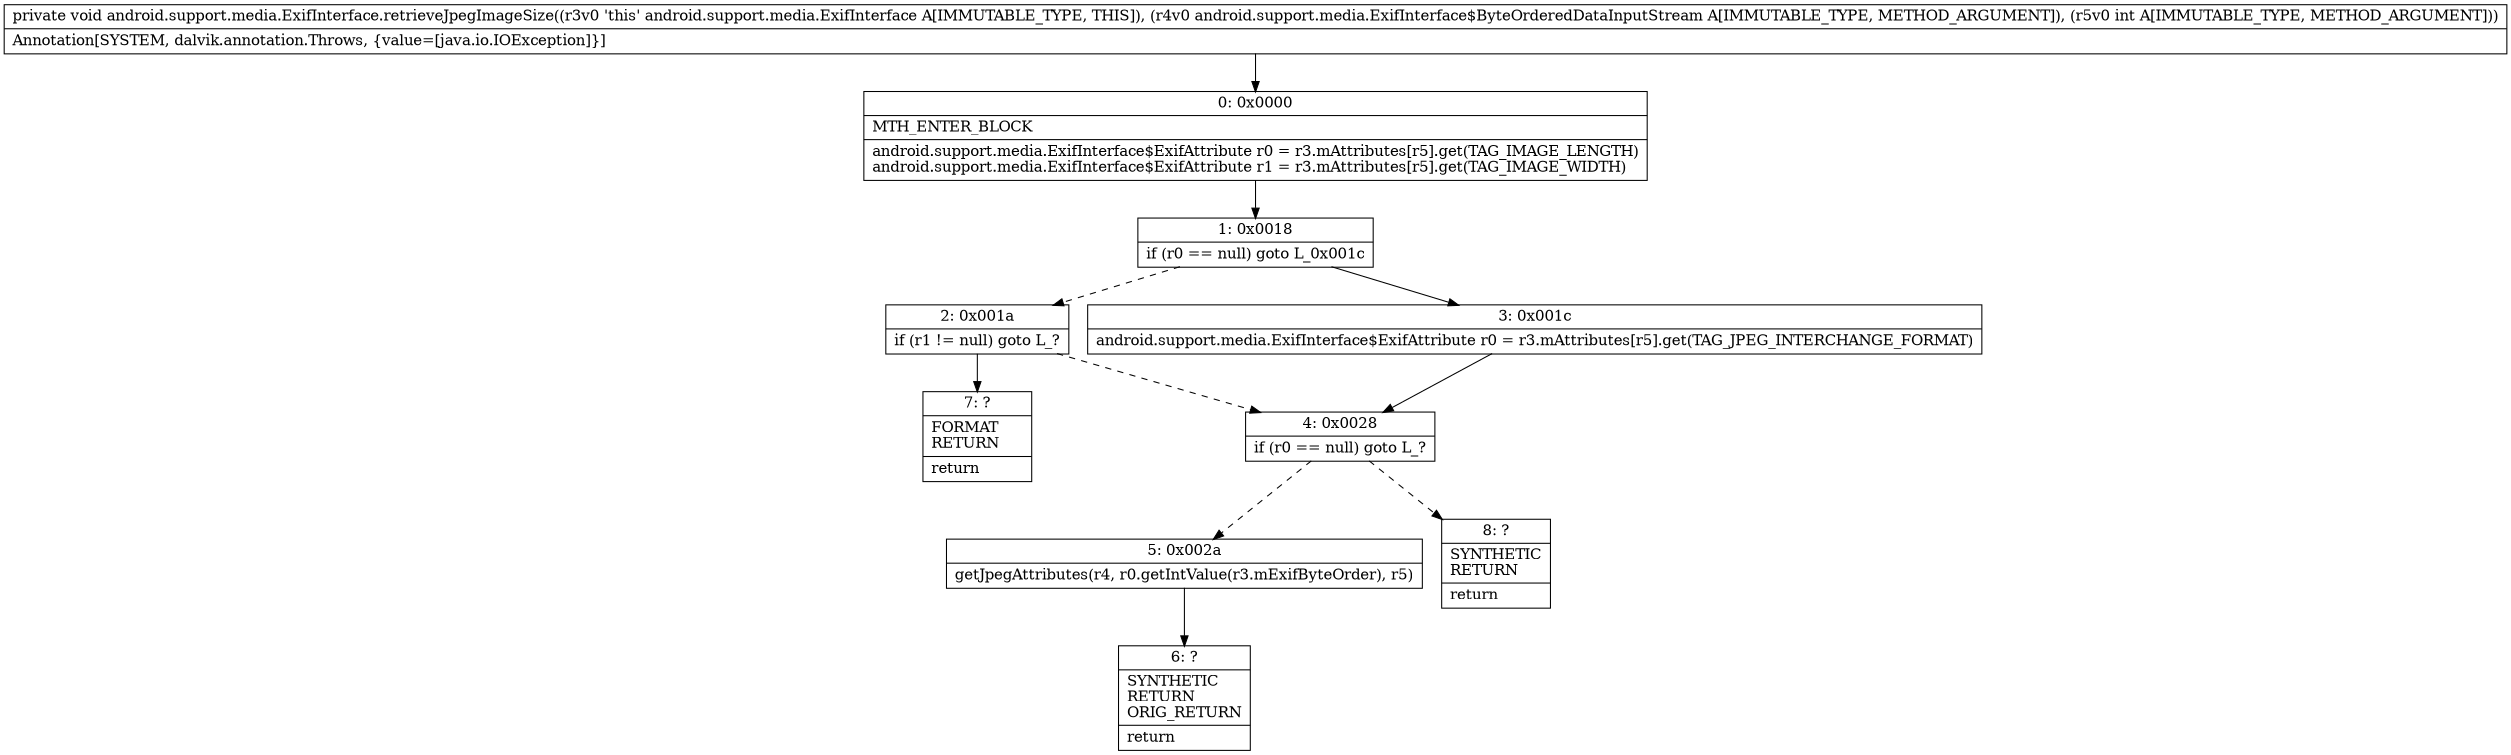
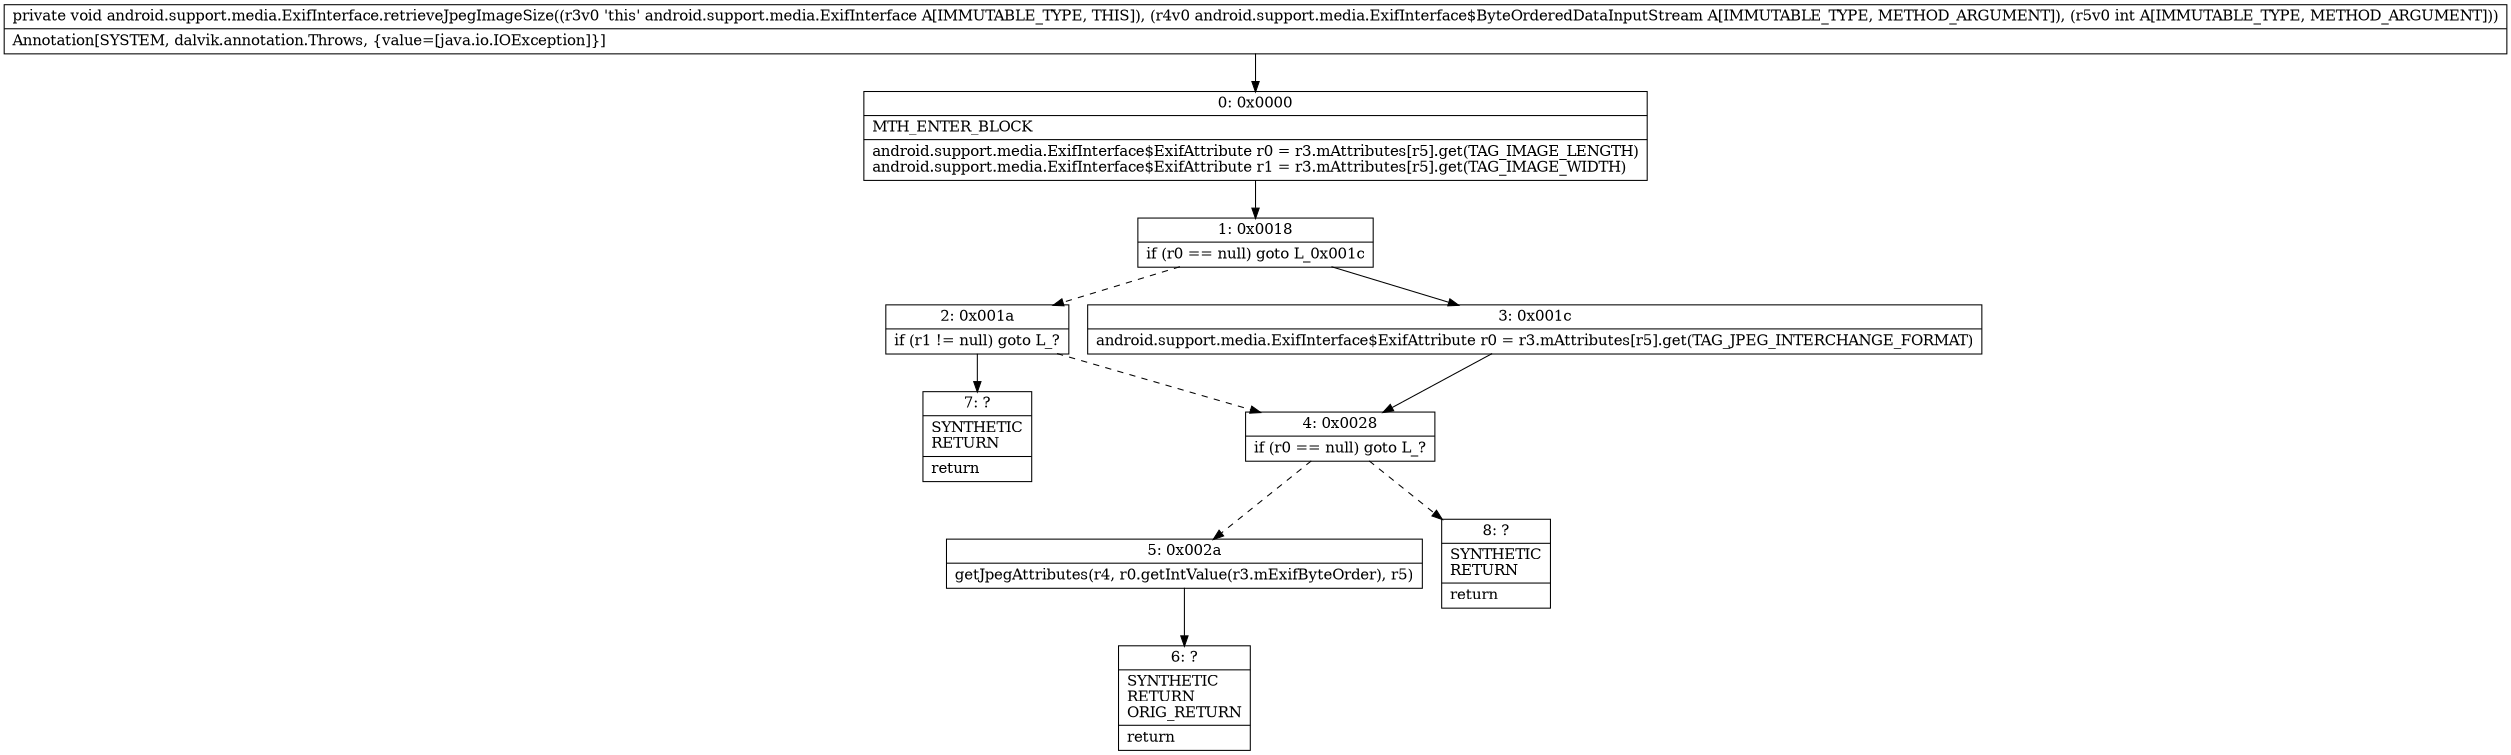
(965, 428) -> (977, 428)
